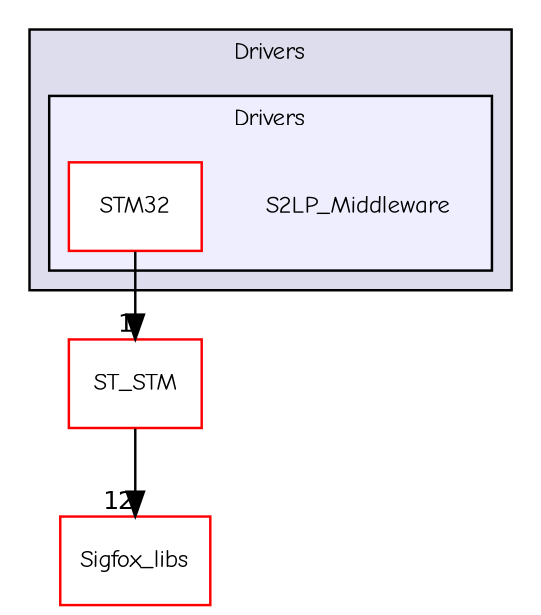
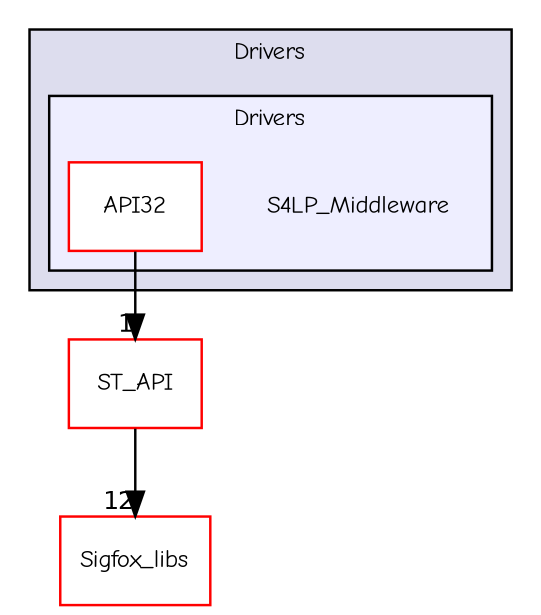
(135, 207) -> (135, 207)
(359, 207) -> (359, 207)
(135, 384) -> (135, 384)
